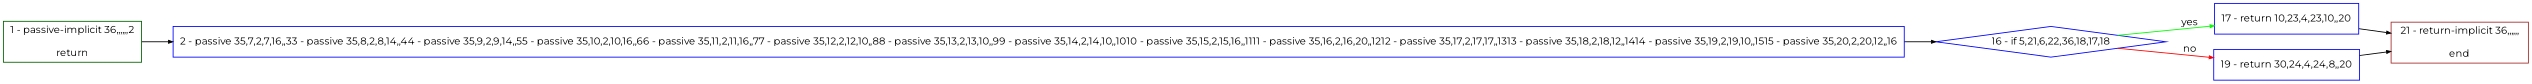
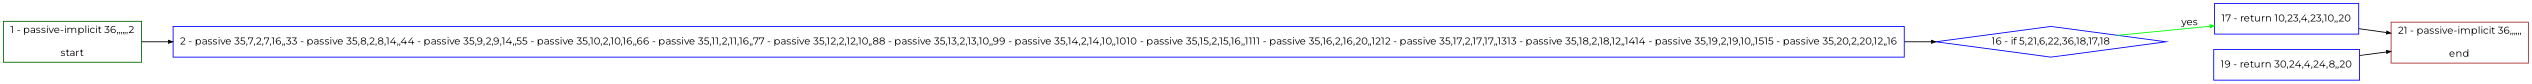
(72, 42) -> (72, 42)
(2460, 43) -> (2460, 43)
(2163, 53) -> none
